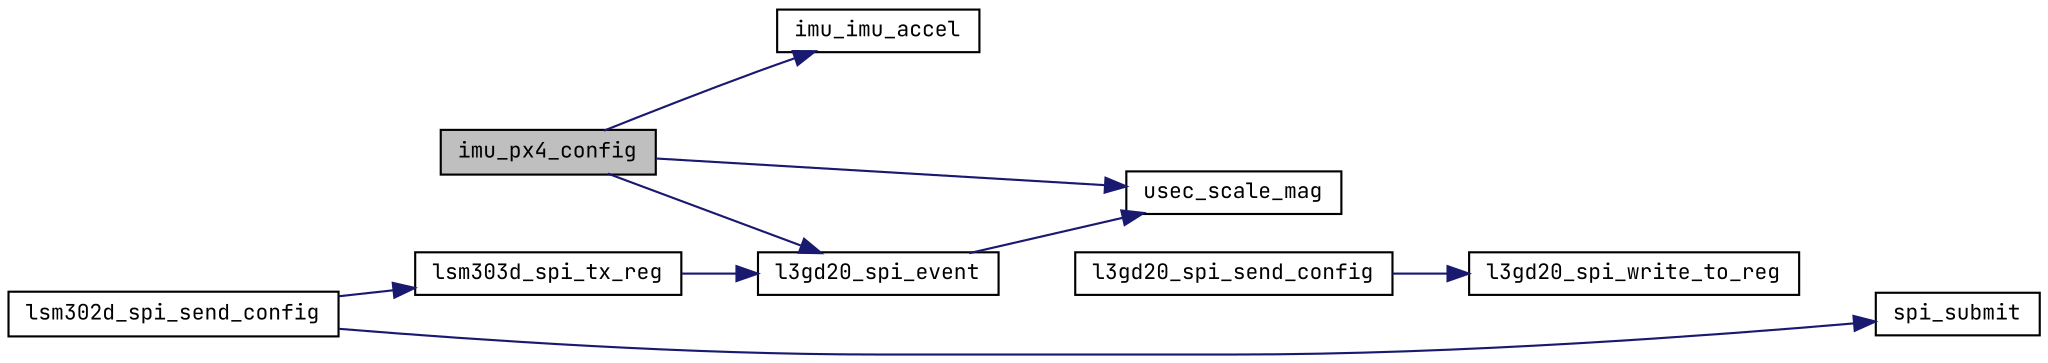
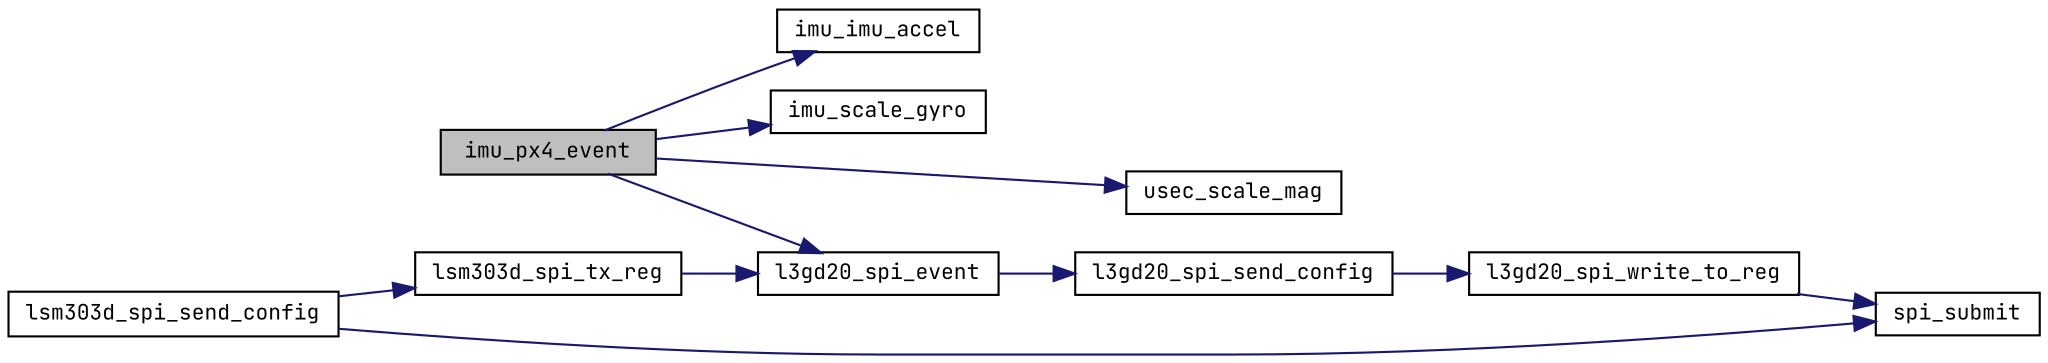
none -> (878, 112)
(548, 152) -> (548, 152)
(1046, 236) -> (1026, 274)
none -> (1825, 298)
(174, 314) -> (174, 314)
